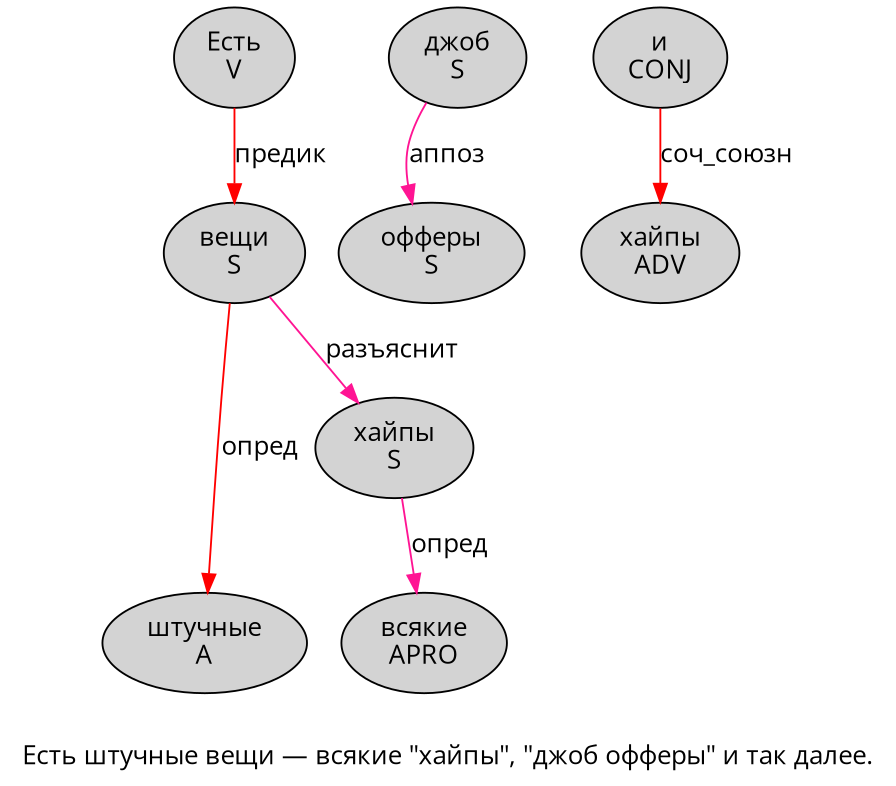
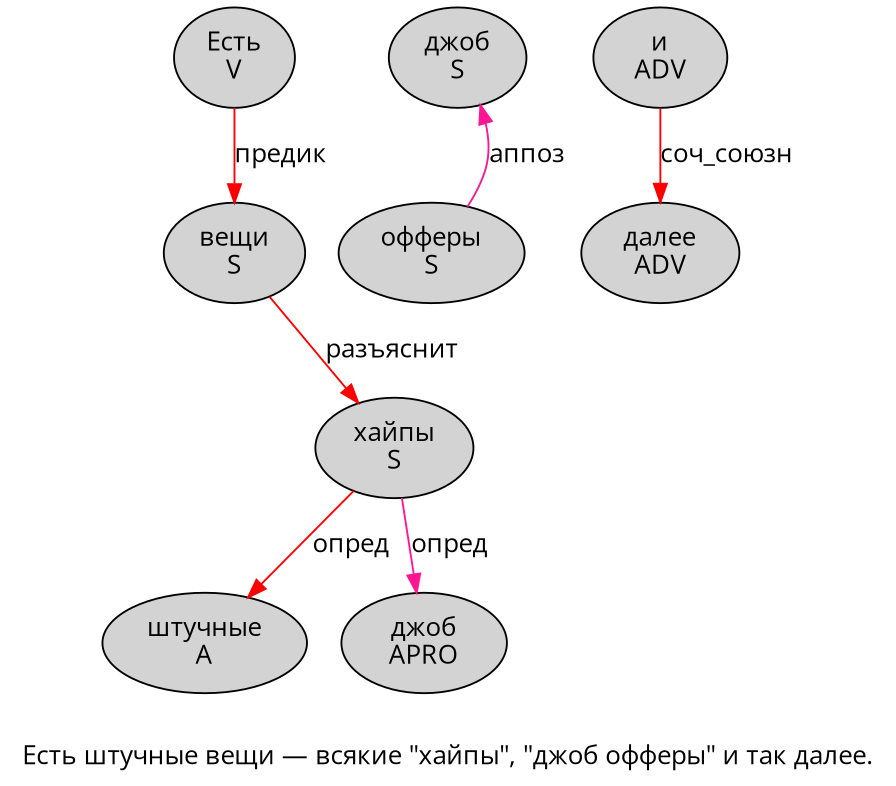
(660, 58) -> (660, 58)
(409, 142) -> (486, 167)
(660, 253) -> (660, 253)
(308, 342) -> (308, 342)
(218, 438) -> (307, 538)
(424, 643) -> (424, 643)
